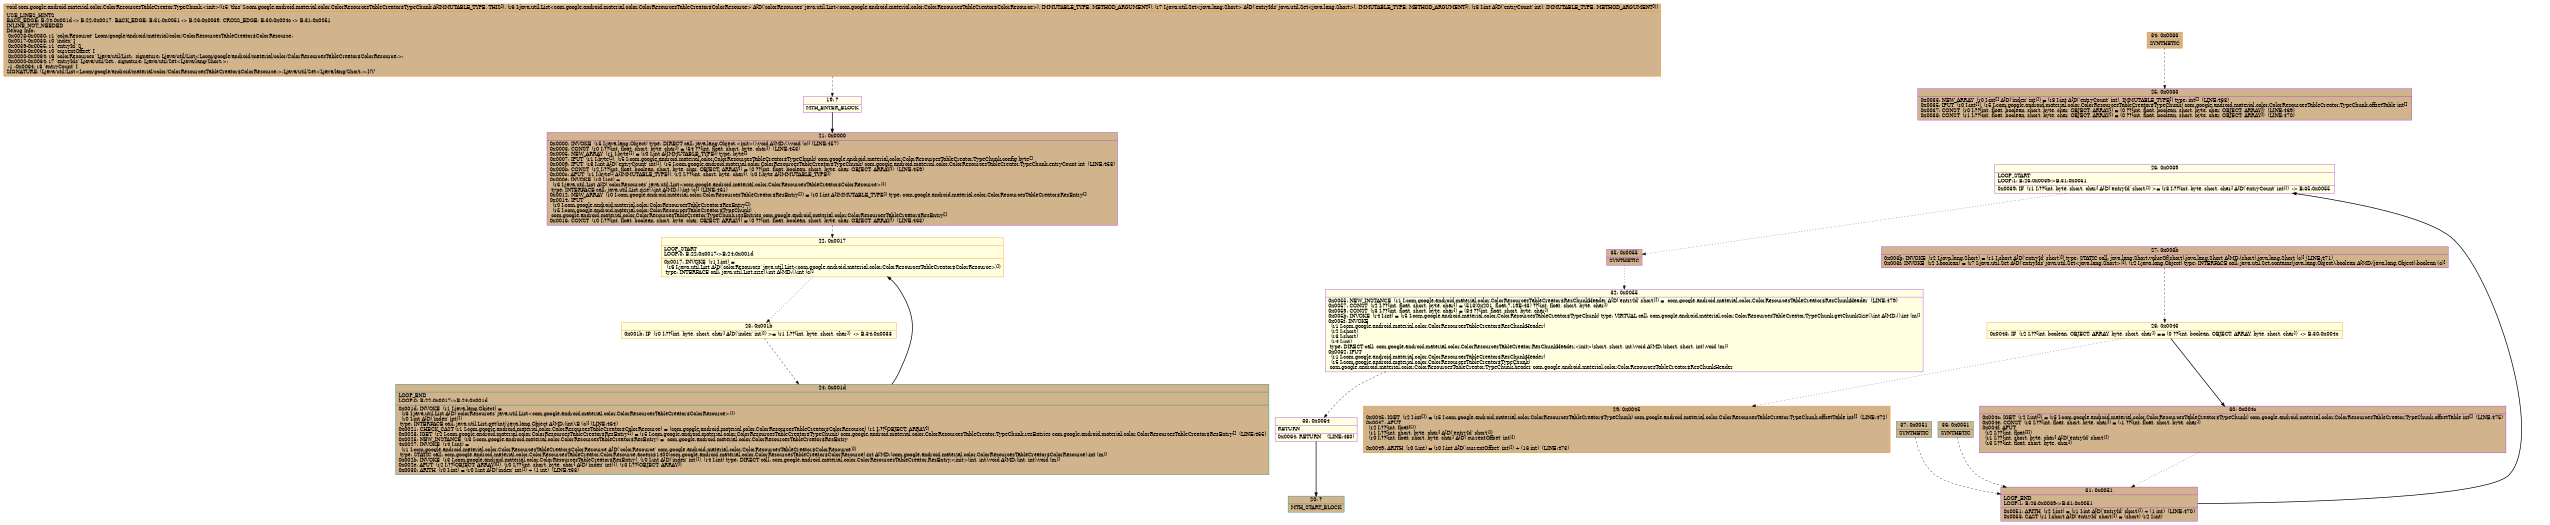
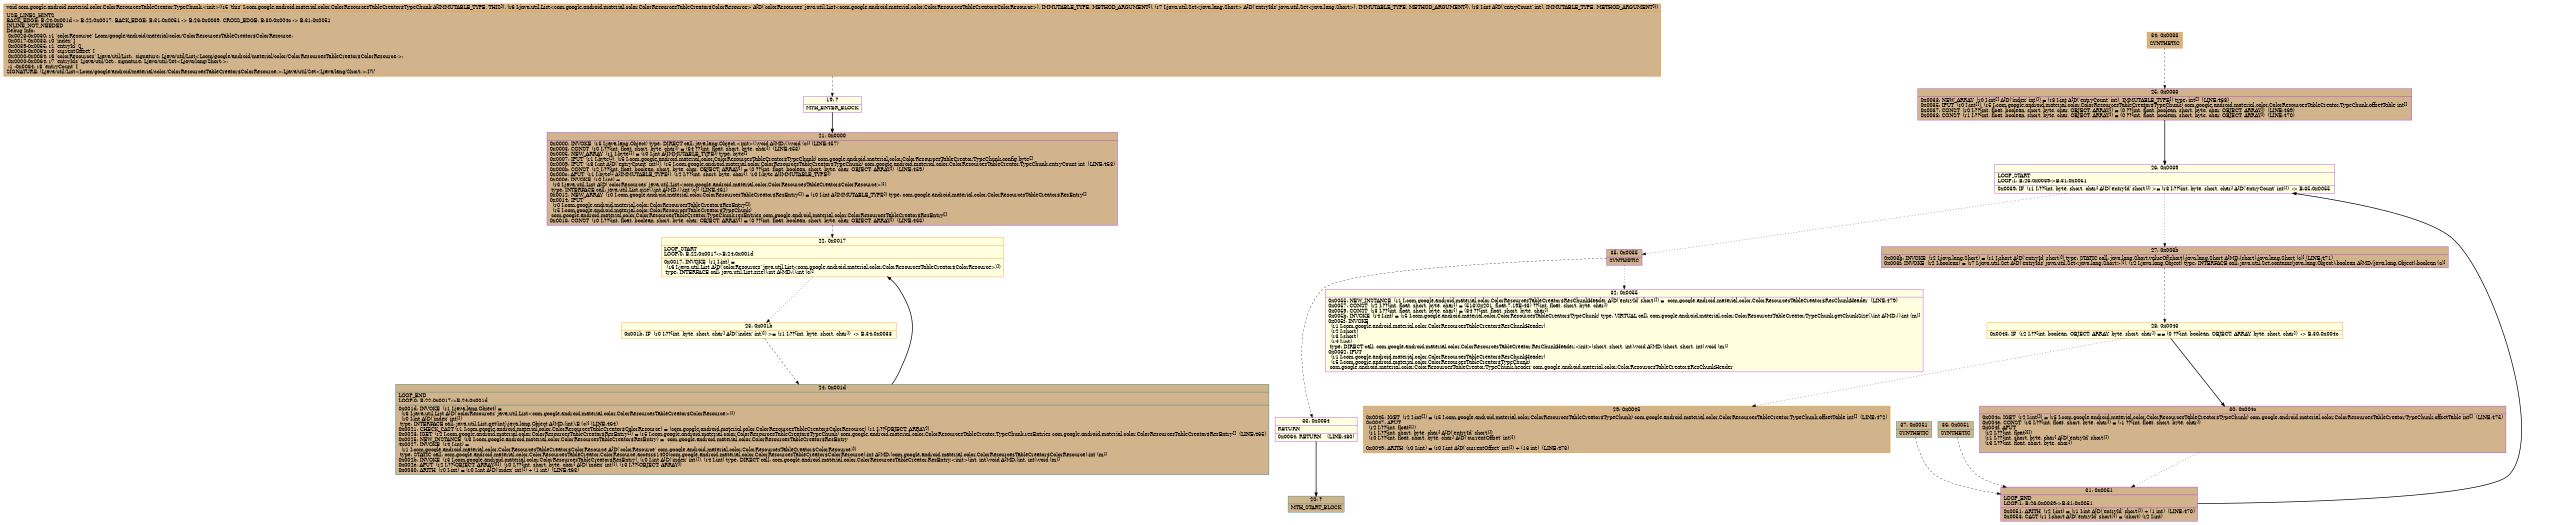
none -> (2165, 140)
none -> (2165, 218)
(1353, 389) -> (1398, 272)
